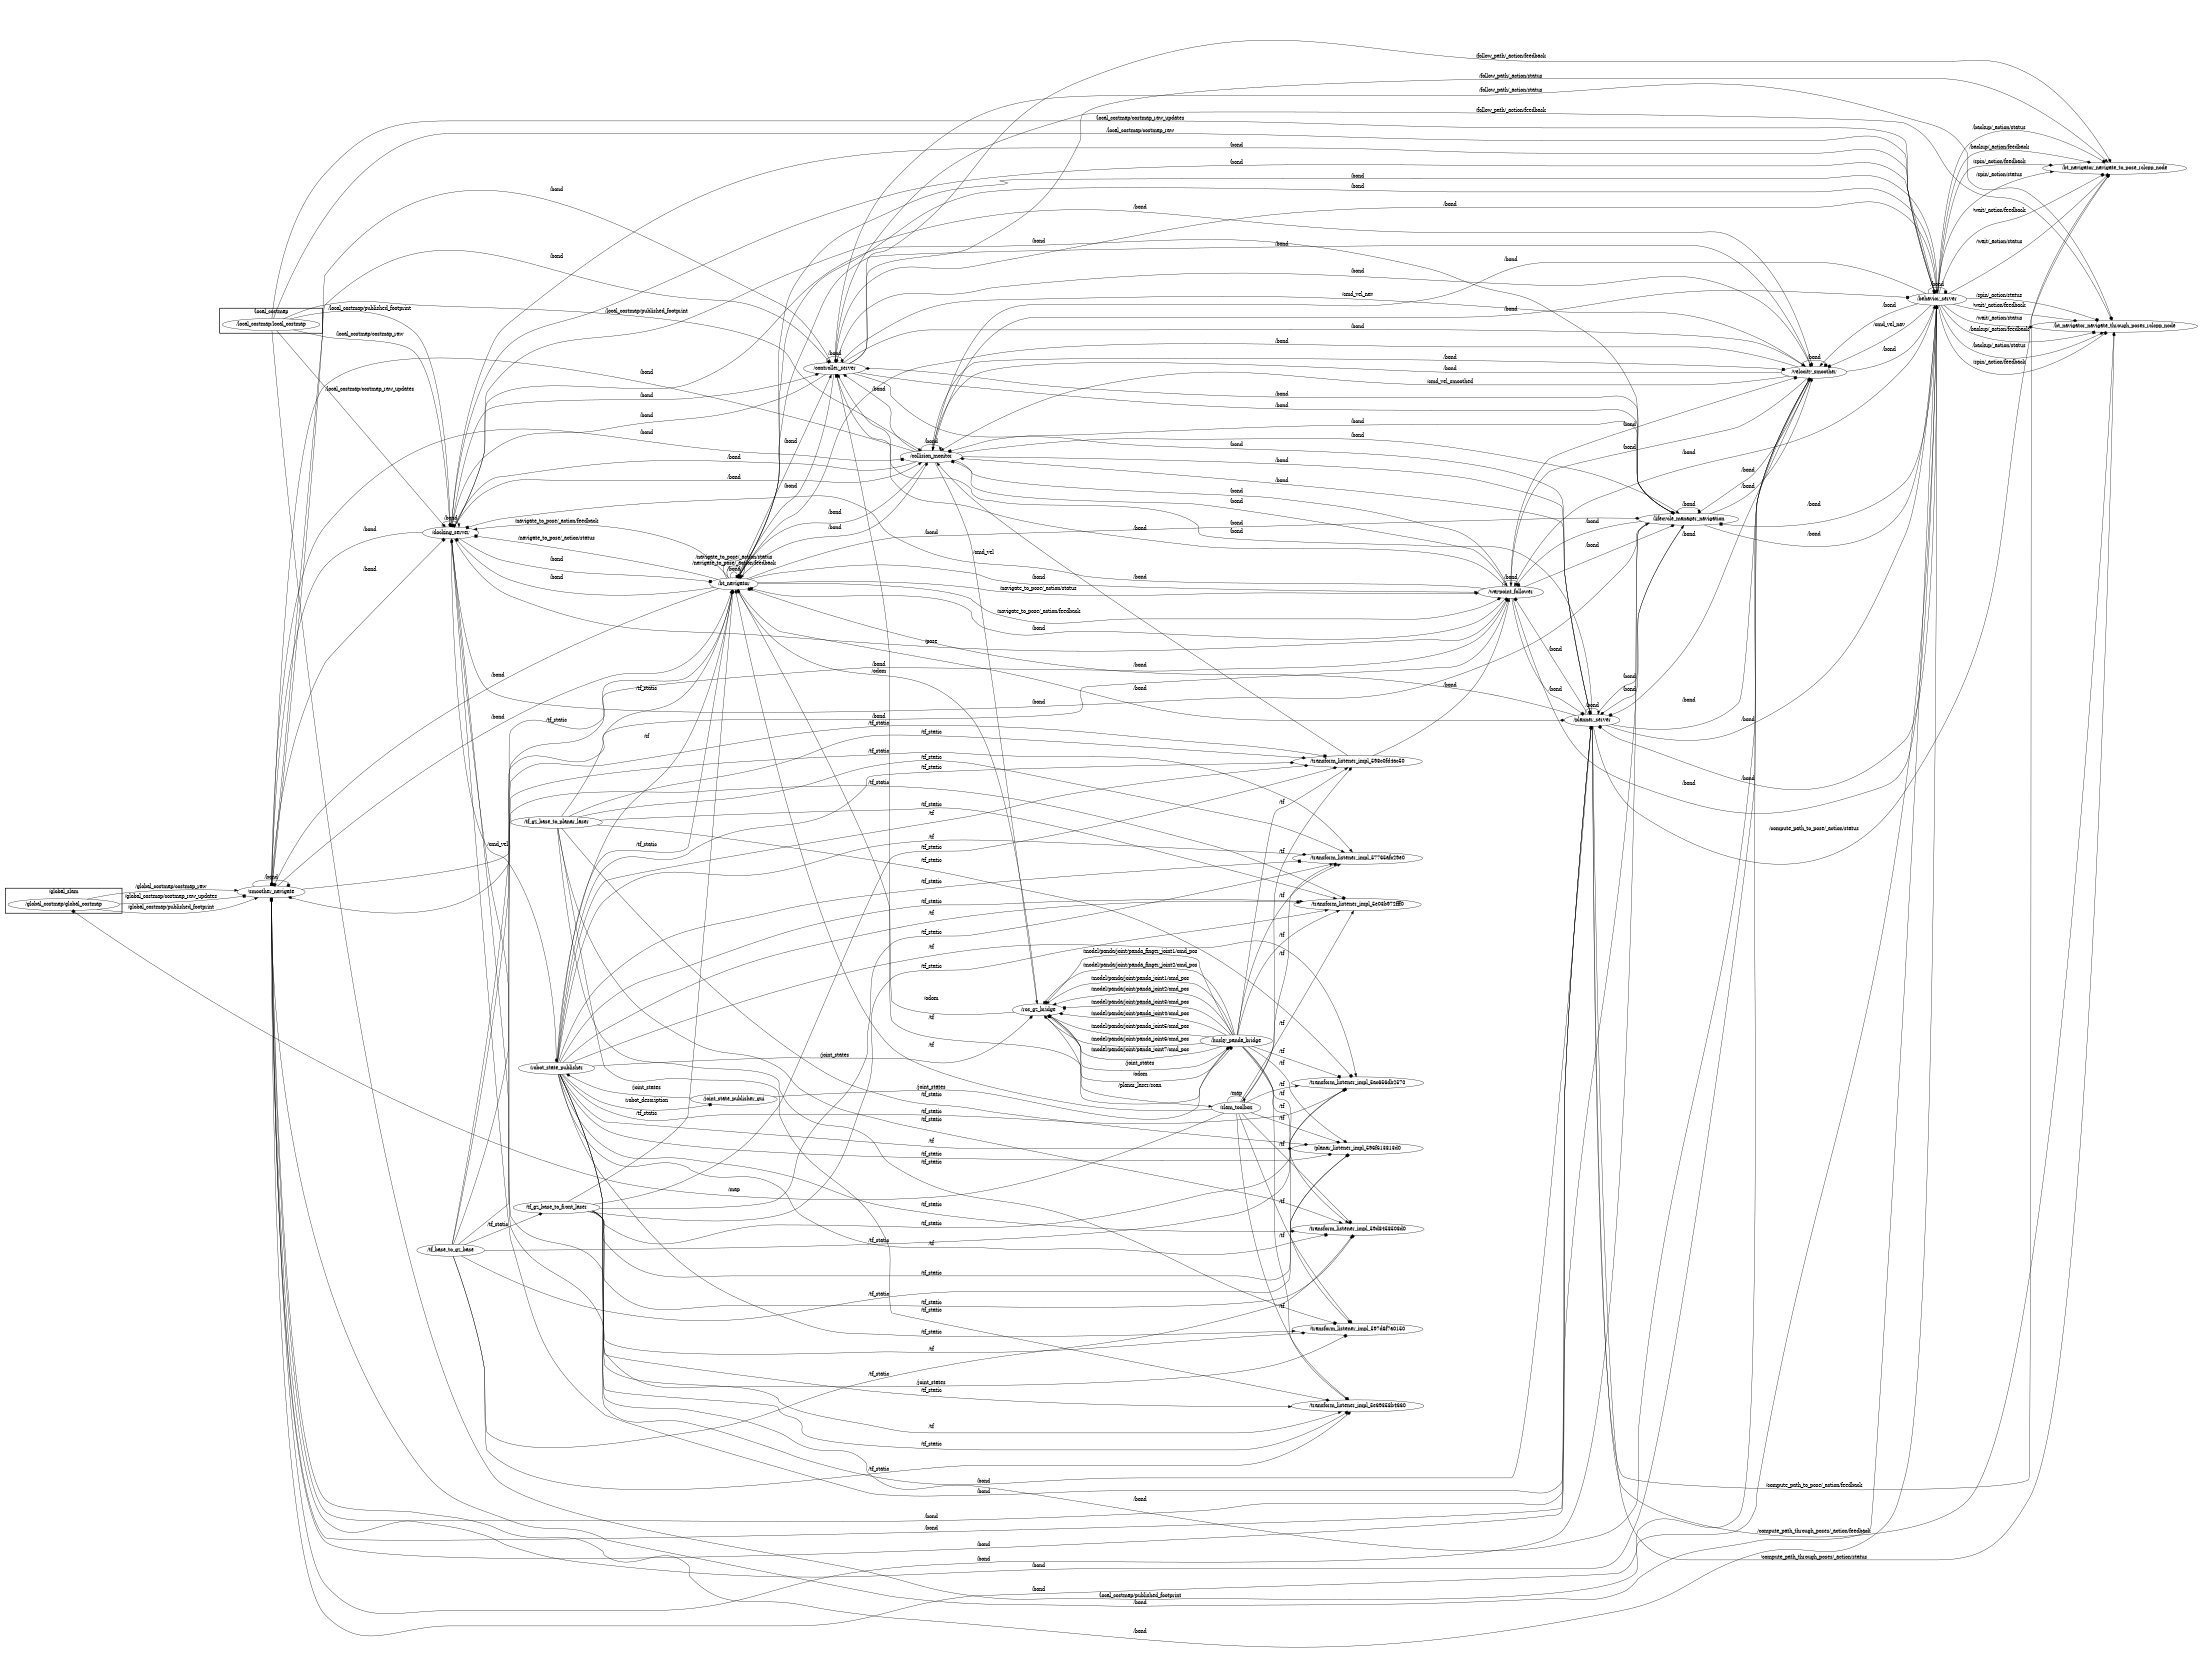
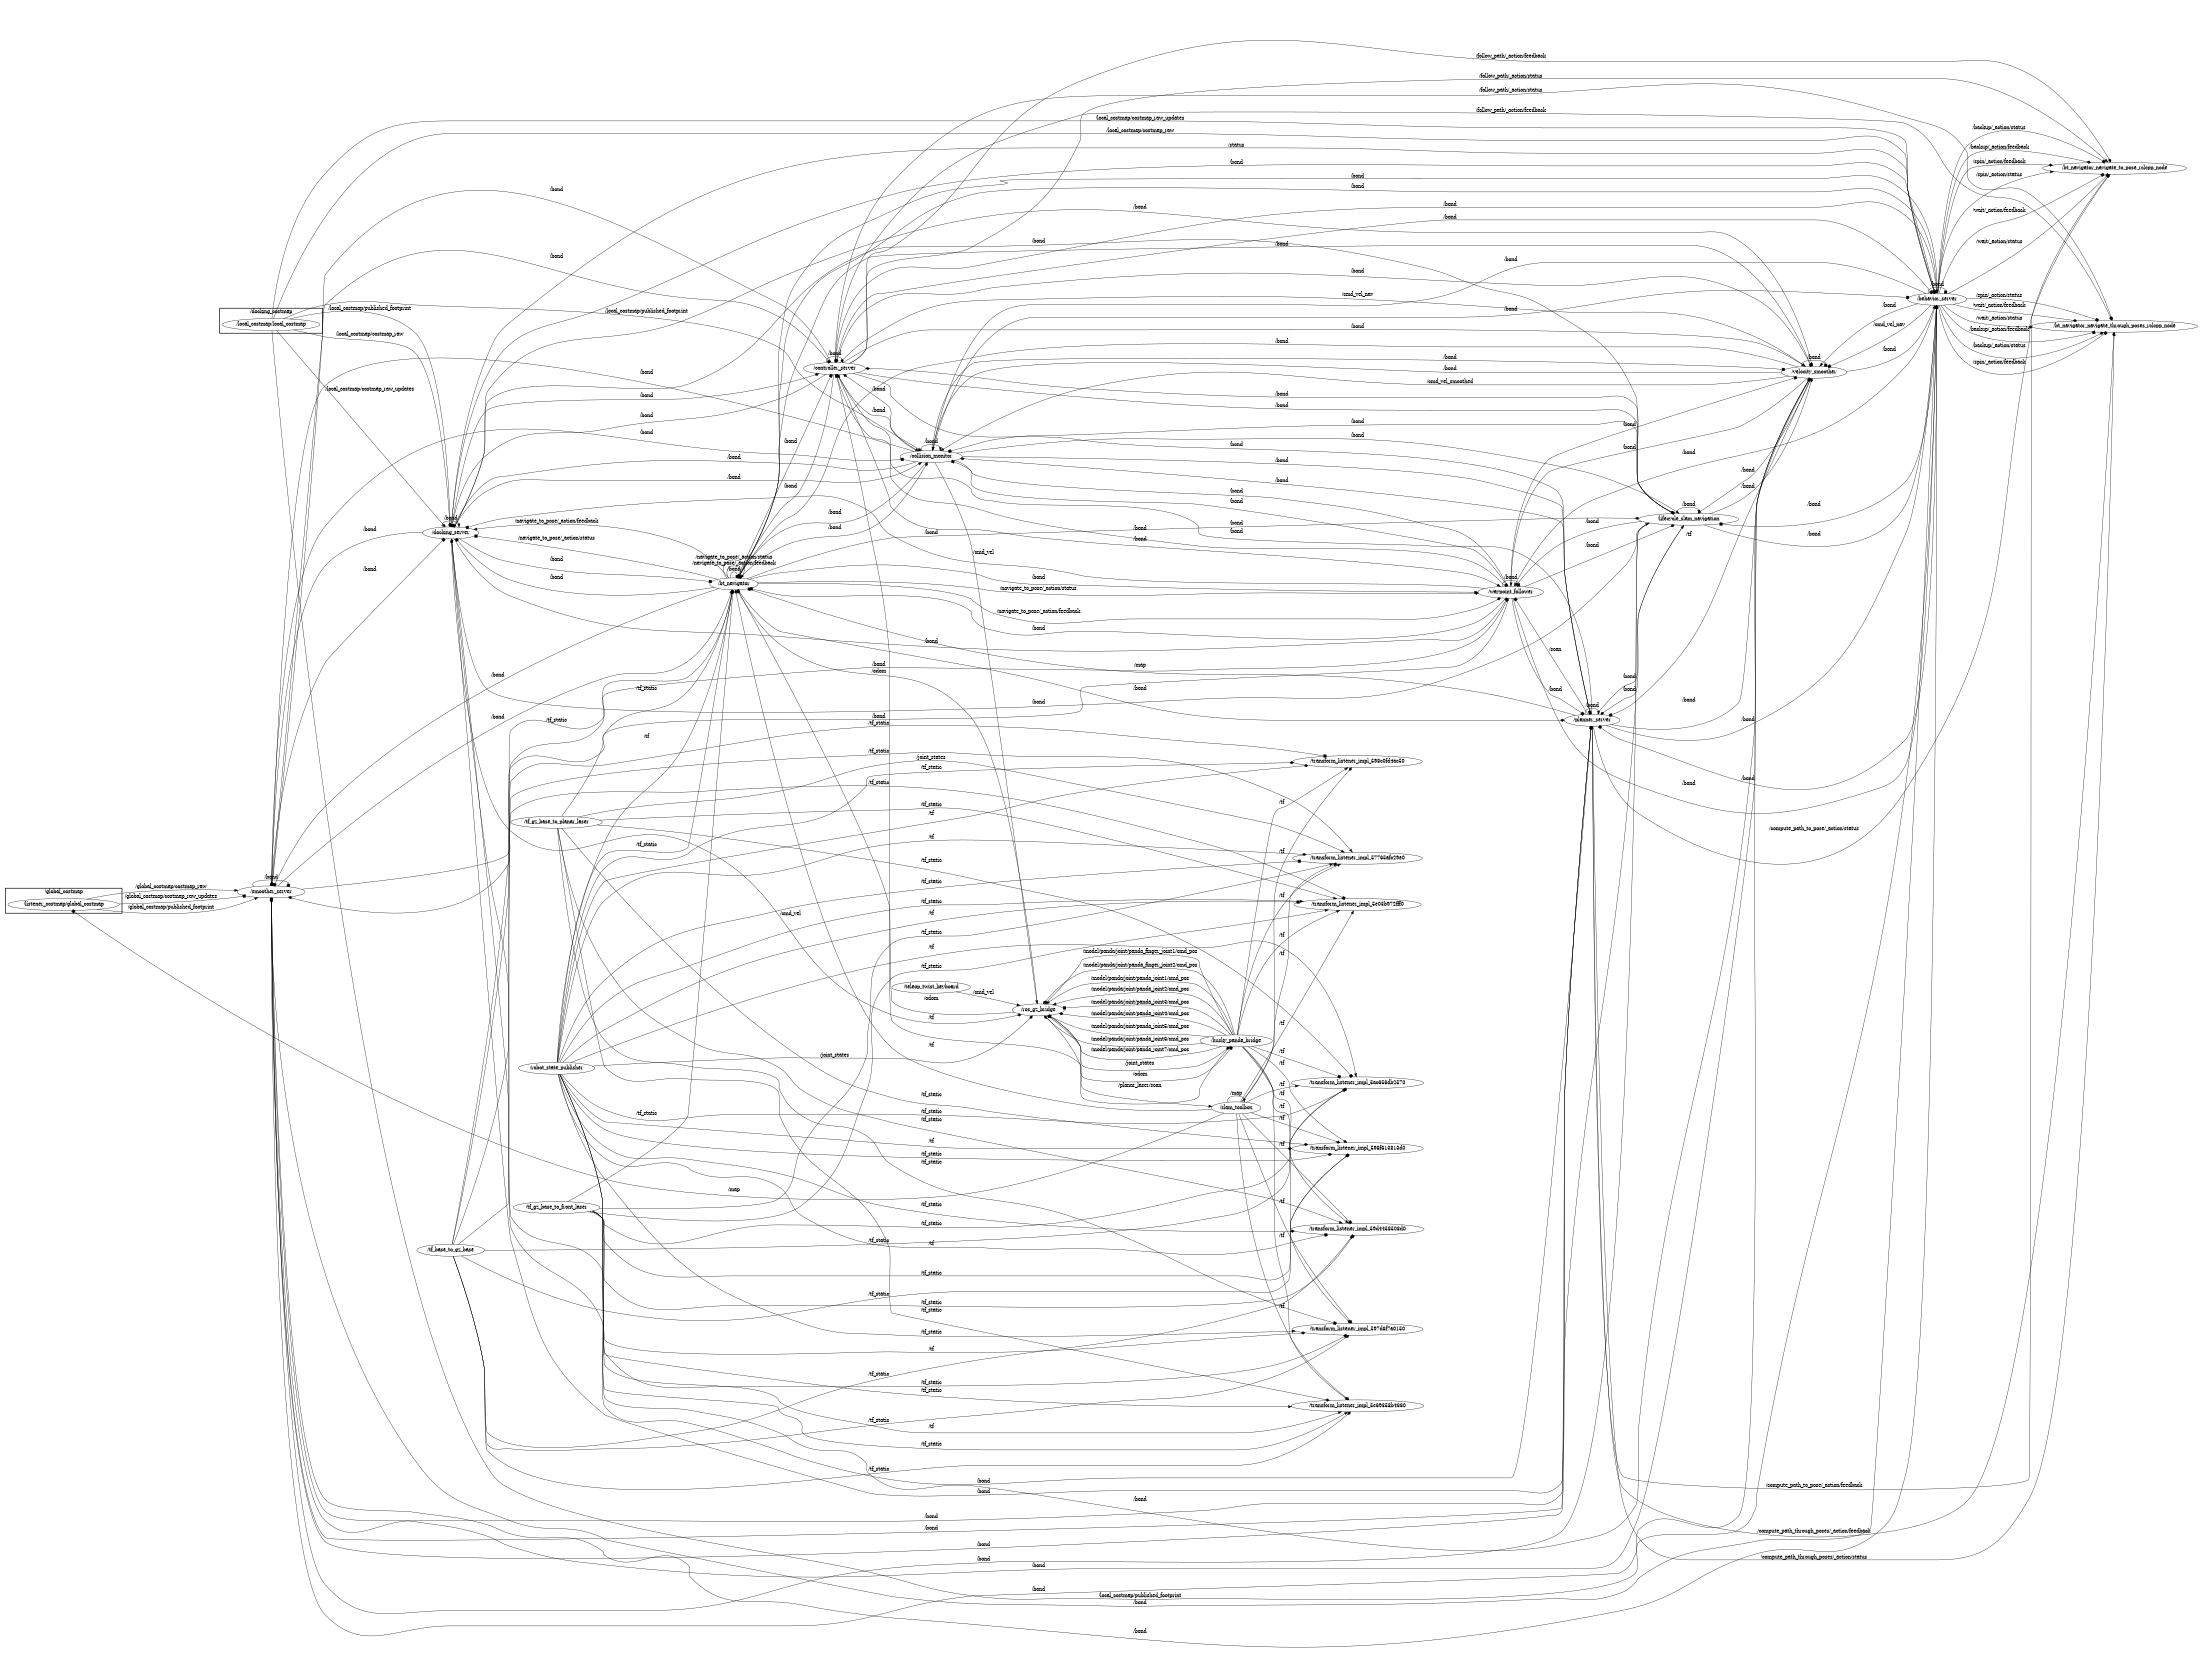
(1236, 145) -> (1236, 145)
none -> (1372, 227)
(271, 312) -> (271, 312)
(784, 478) -> (784, 478)
(1230, 508) -> (1230, 508)
(1689, 519) -> (1689, 519)
(1689, 535) -> (1689, 535)
(1149, 624) -> (875, 416)
(931, 642) -> (931, 642)
(1555, 650) -> (1555, 650)
(1140, 665) -> (1140, 665)
(1464, 698) -> (1121, 545)
(930, 736) -> none
(931, 758) -> (931, 758)
(477, 822) -> (645, 835)
(882, 874) -> none
(64, 892) -> (64, 892)
(271, 892) -> (271, 892)
(64, 905) -> (64, 905)
none -> (931, 987)
(734, 1099) -> none
(1358, 1149) -> (1358, 1149)
(1358, 1229) -> (1358, 1229)
(502, 1230) -> (826, 1431)
(931, 1383) -> (931, 1383)
(878, 1446) -> (878, 1446)
